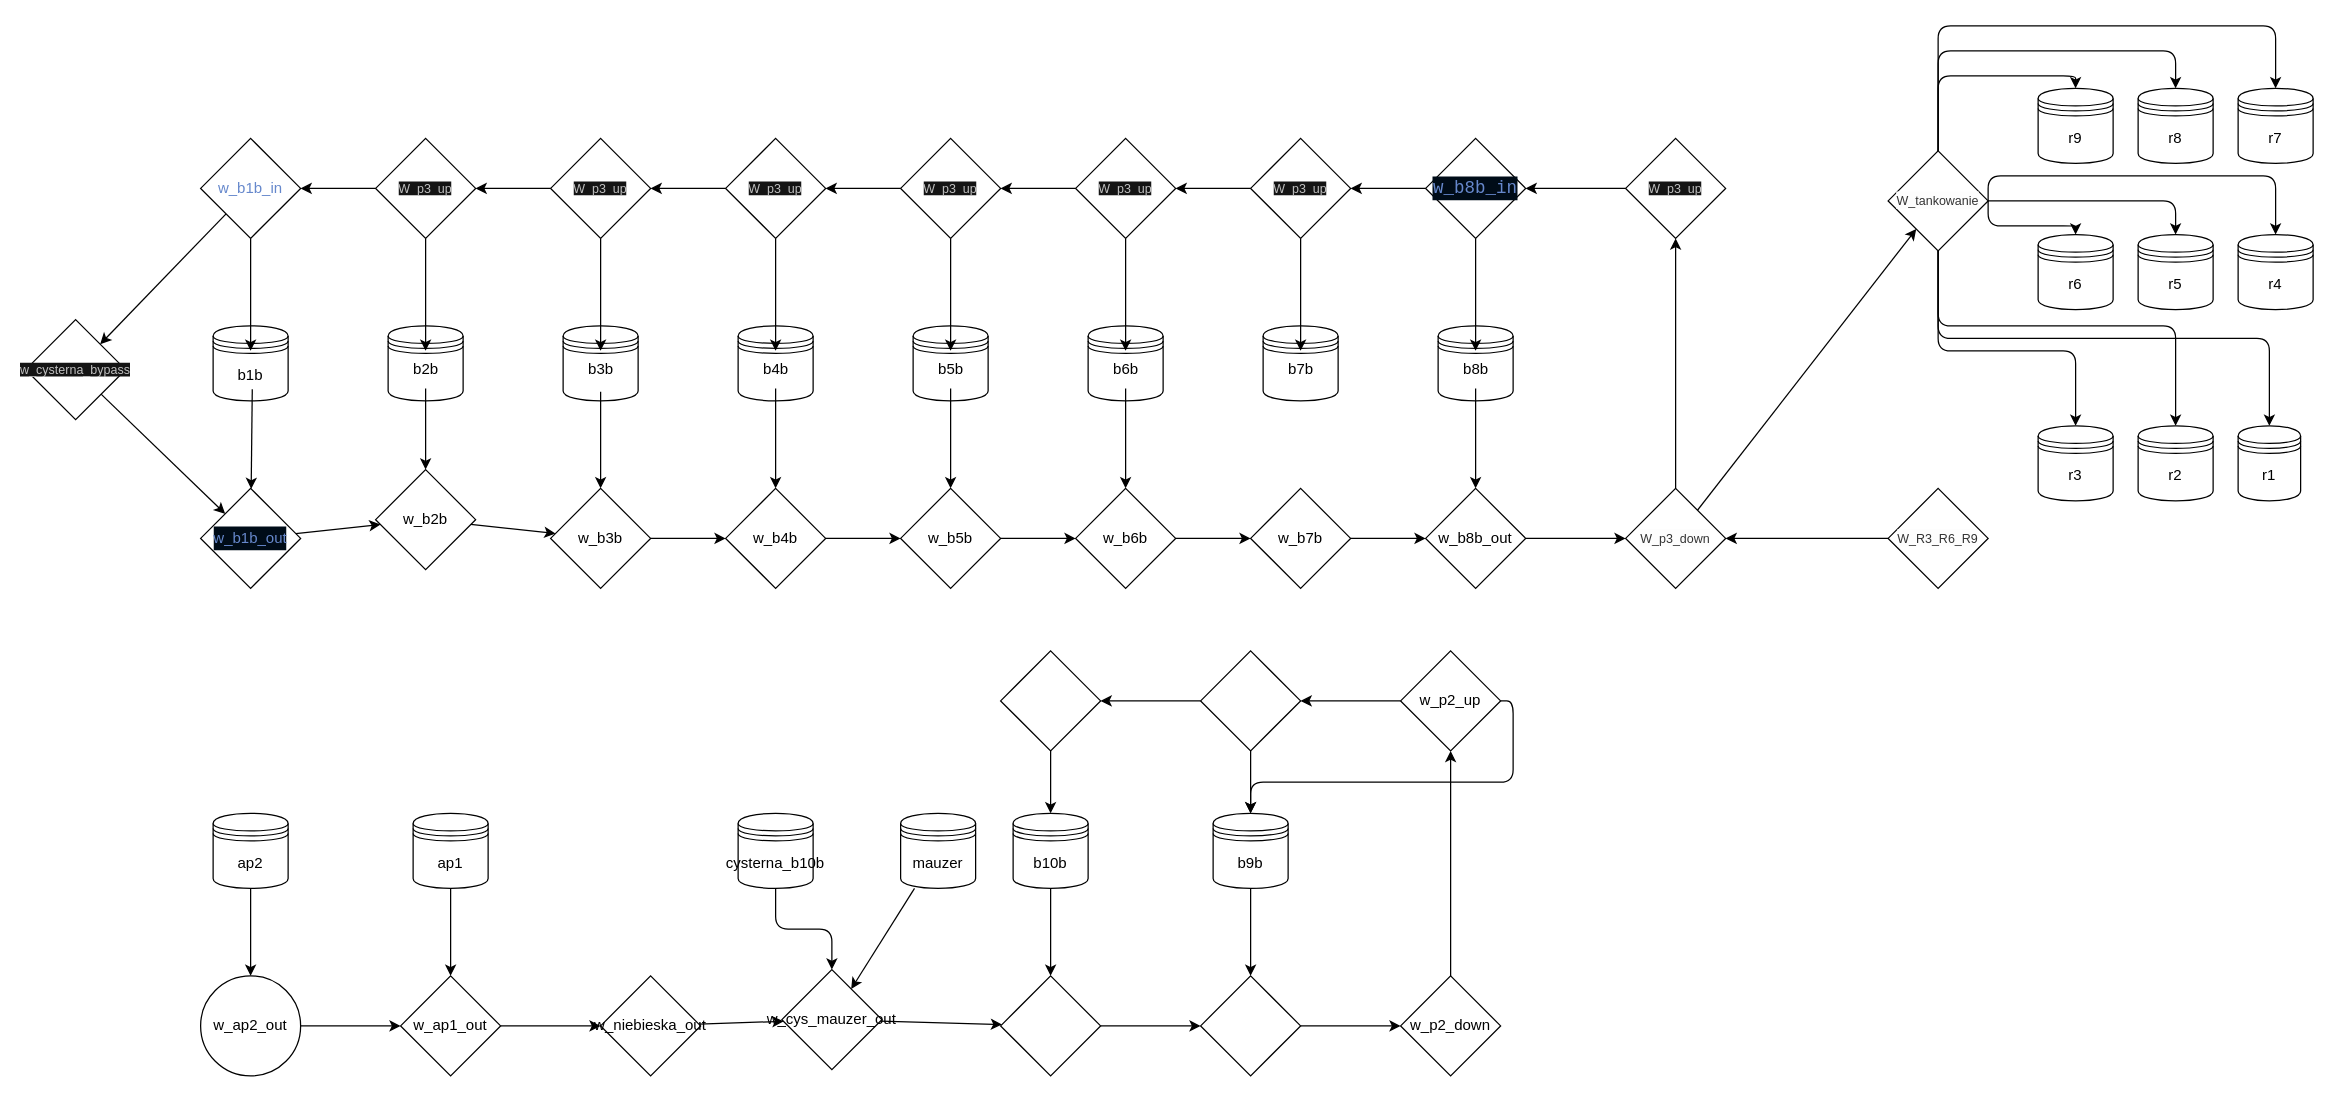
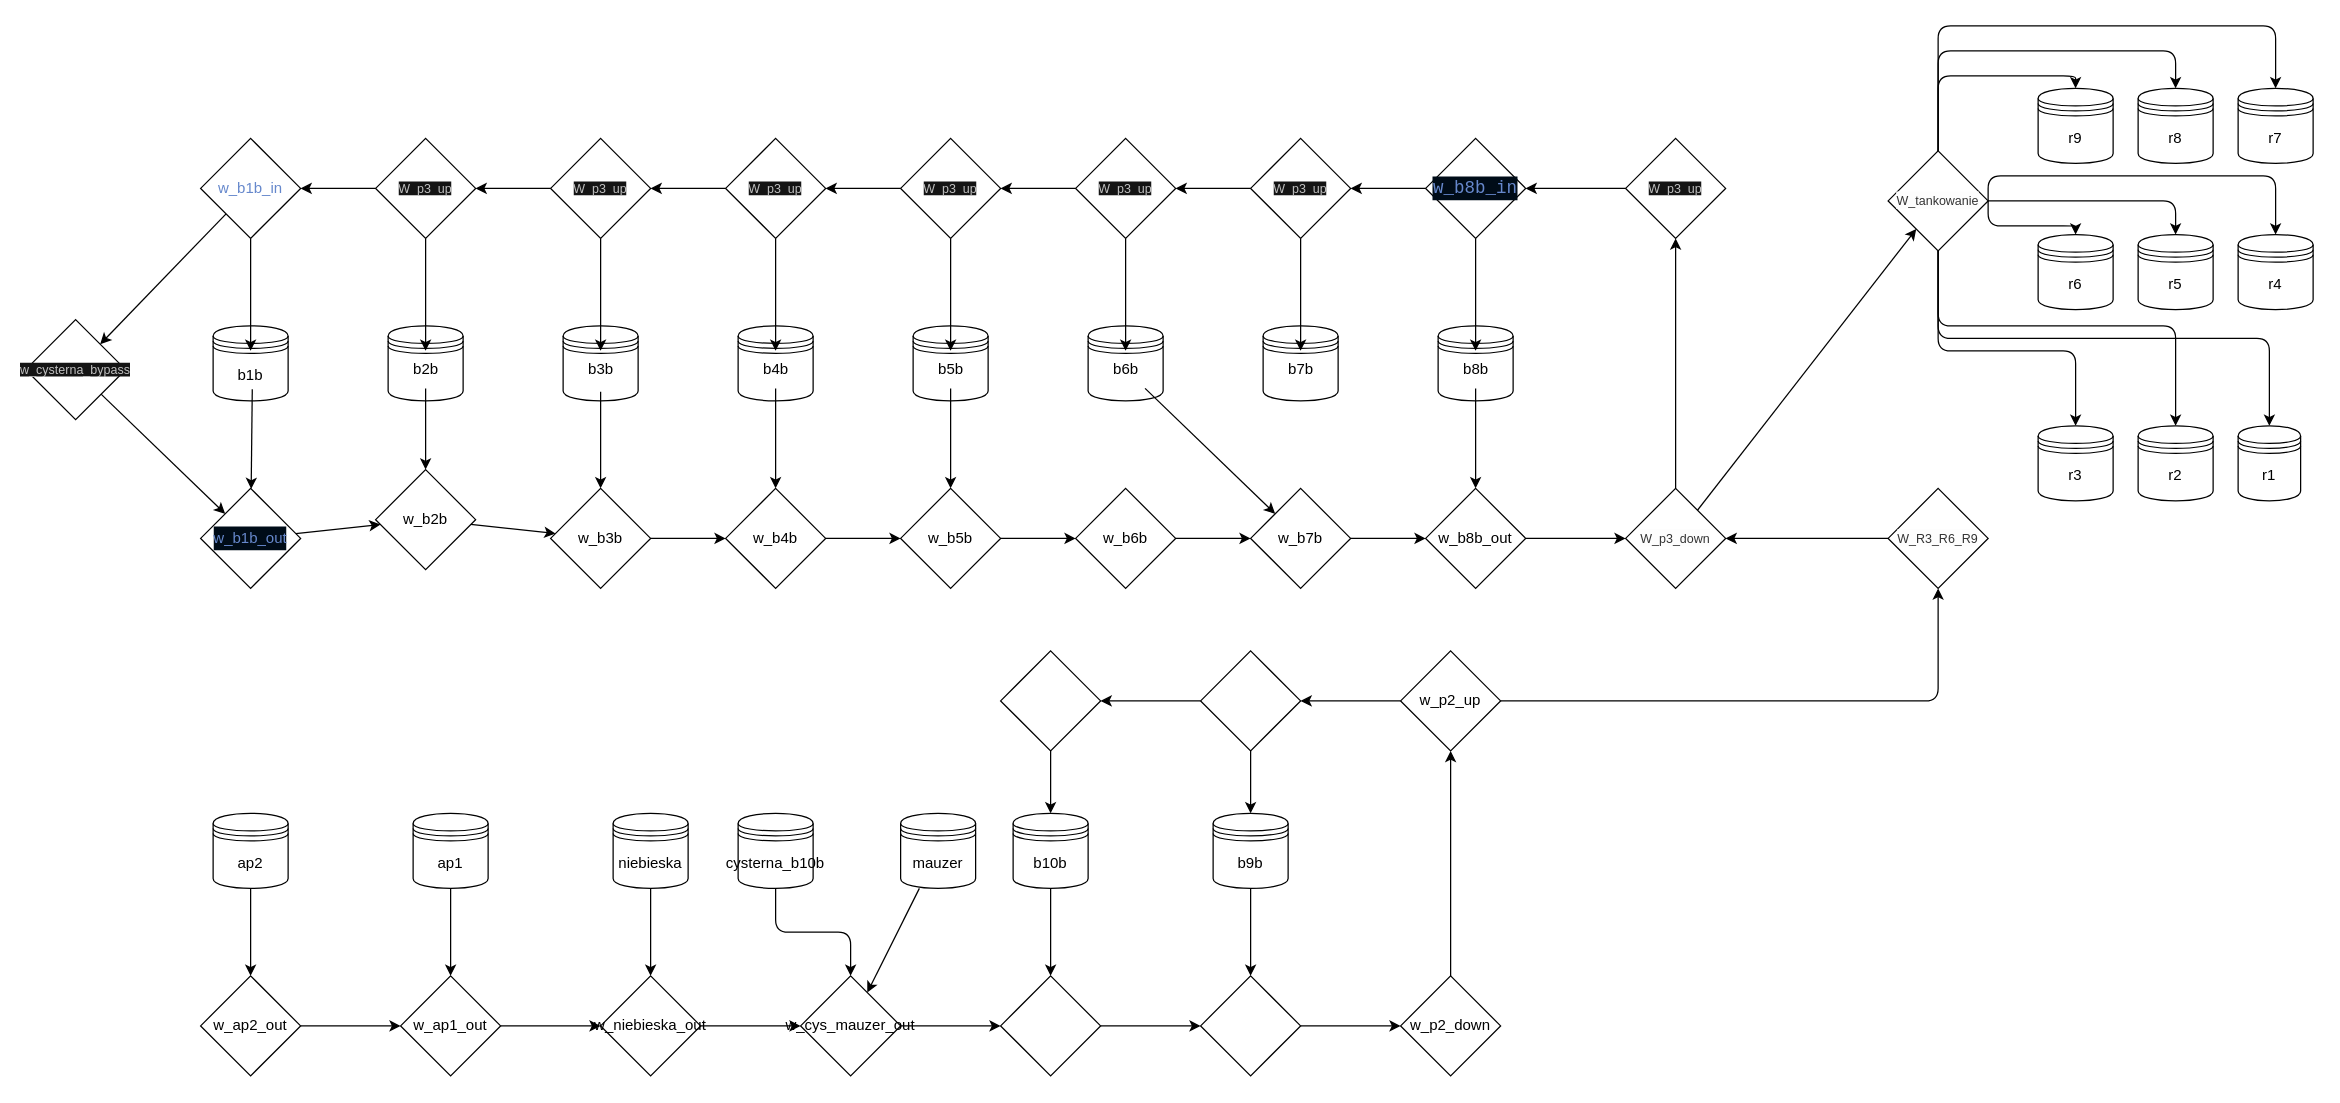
(1126, 434) -> (1207, 448)
(1419, 782) -> (1769, 701)
none -> (651, 851)
none -> (651, 927)
(832, 1019) -> (851, 1026)
(251, 1026) -> (251, 1026)
